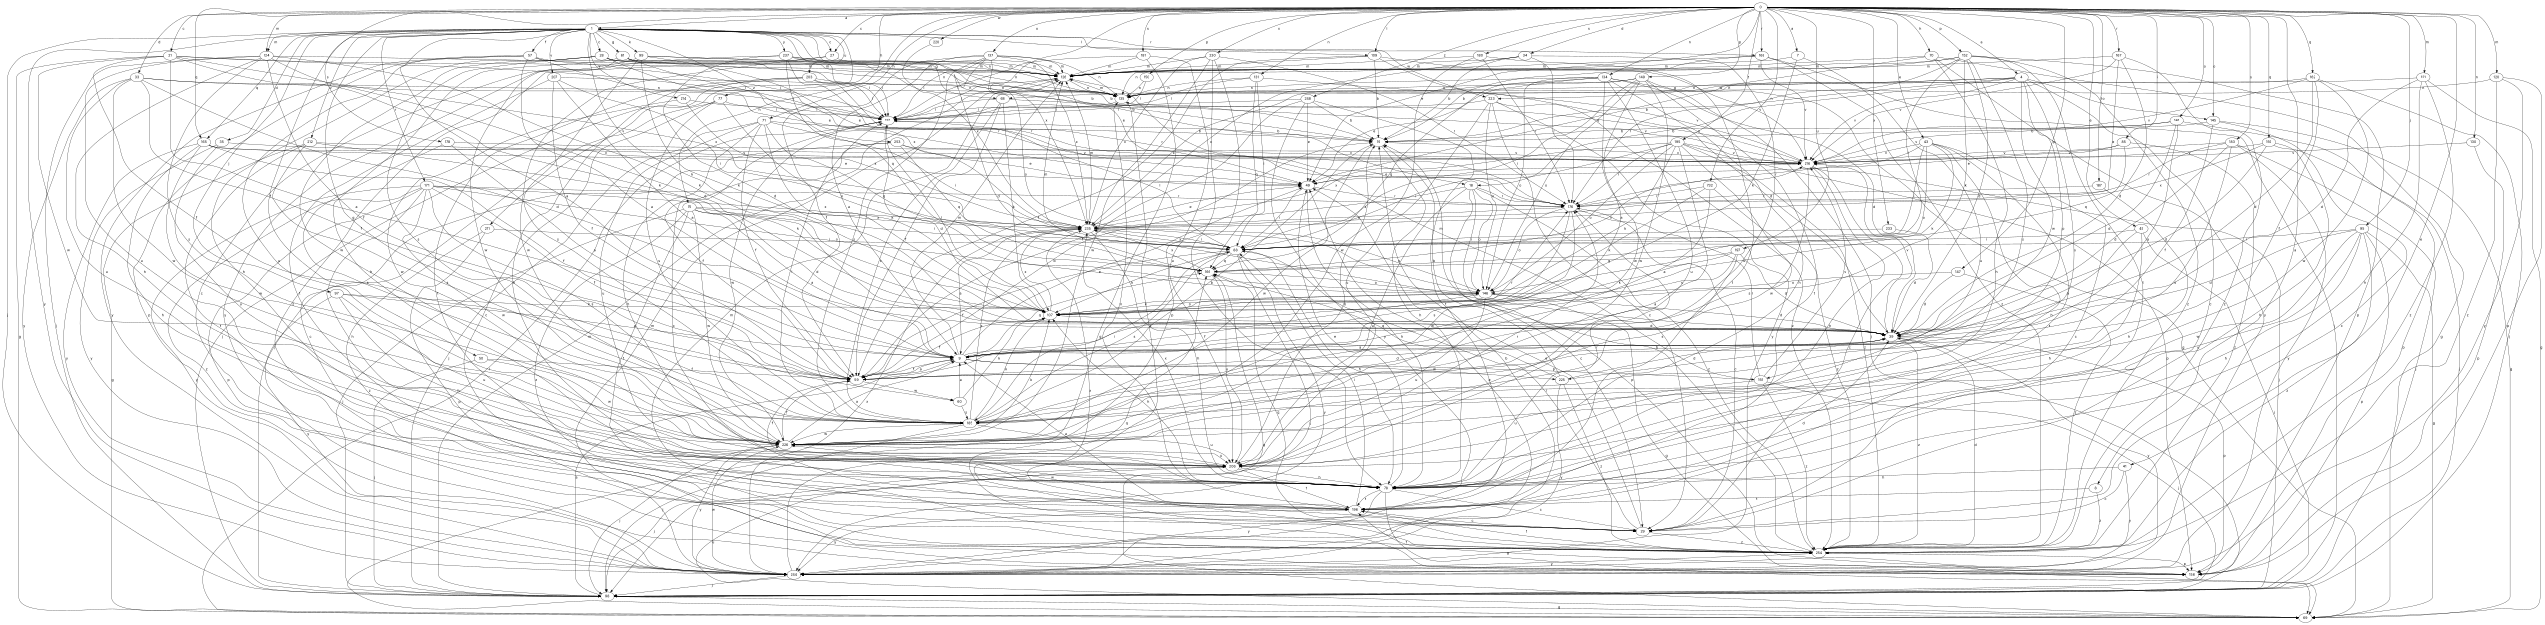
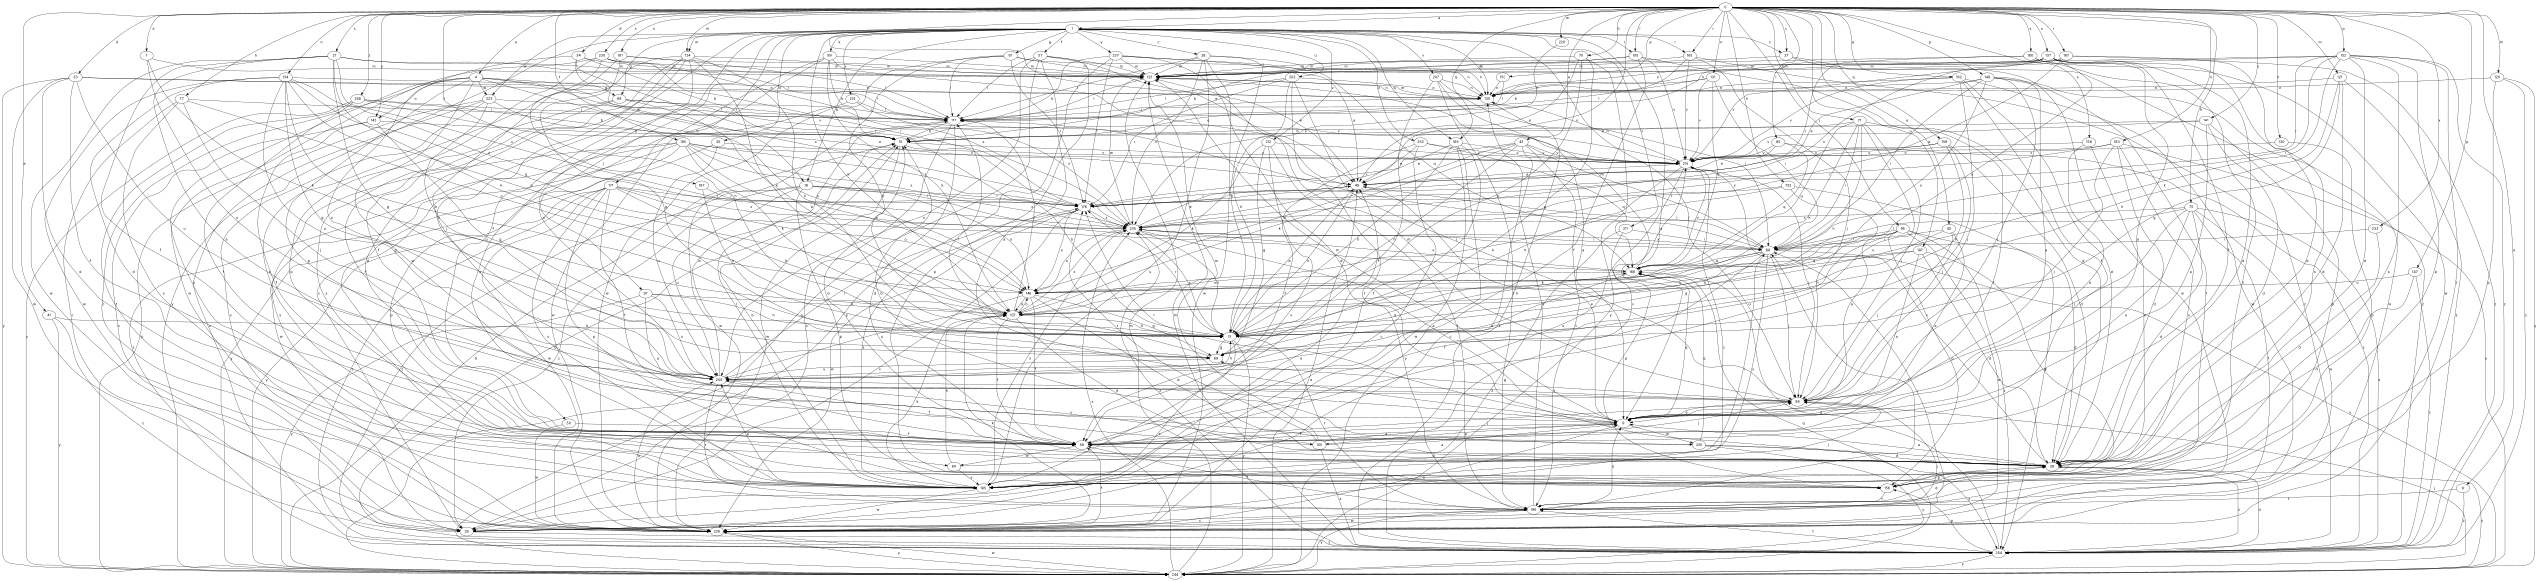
(448, 142) -> (2089, 142)
(1180, 448) -> (1116, 321)
none -> (1307, 489)
(374, 551) -> (1438, 422)
